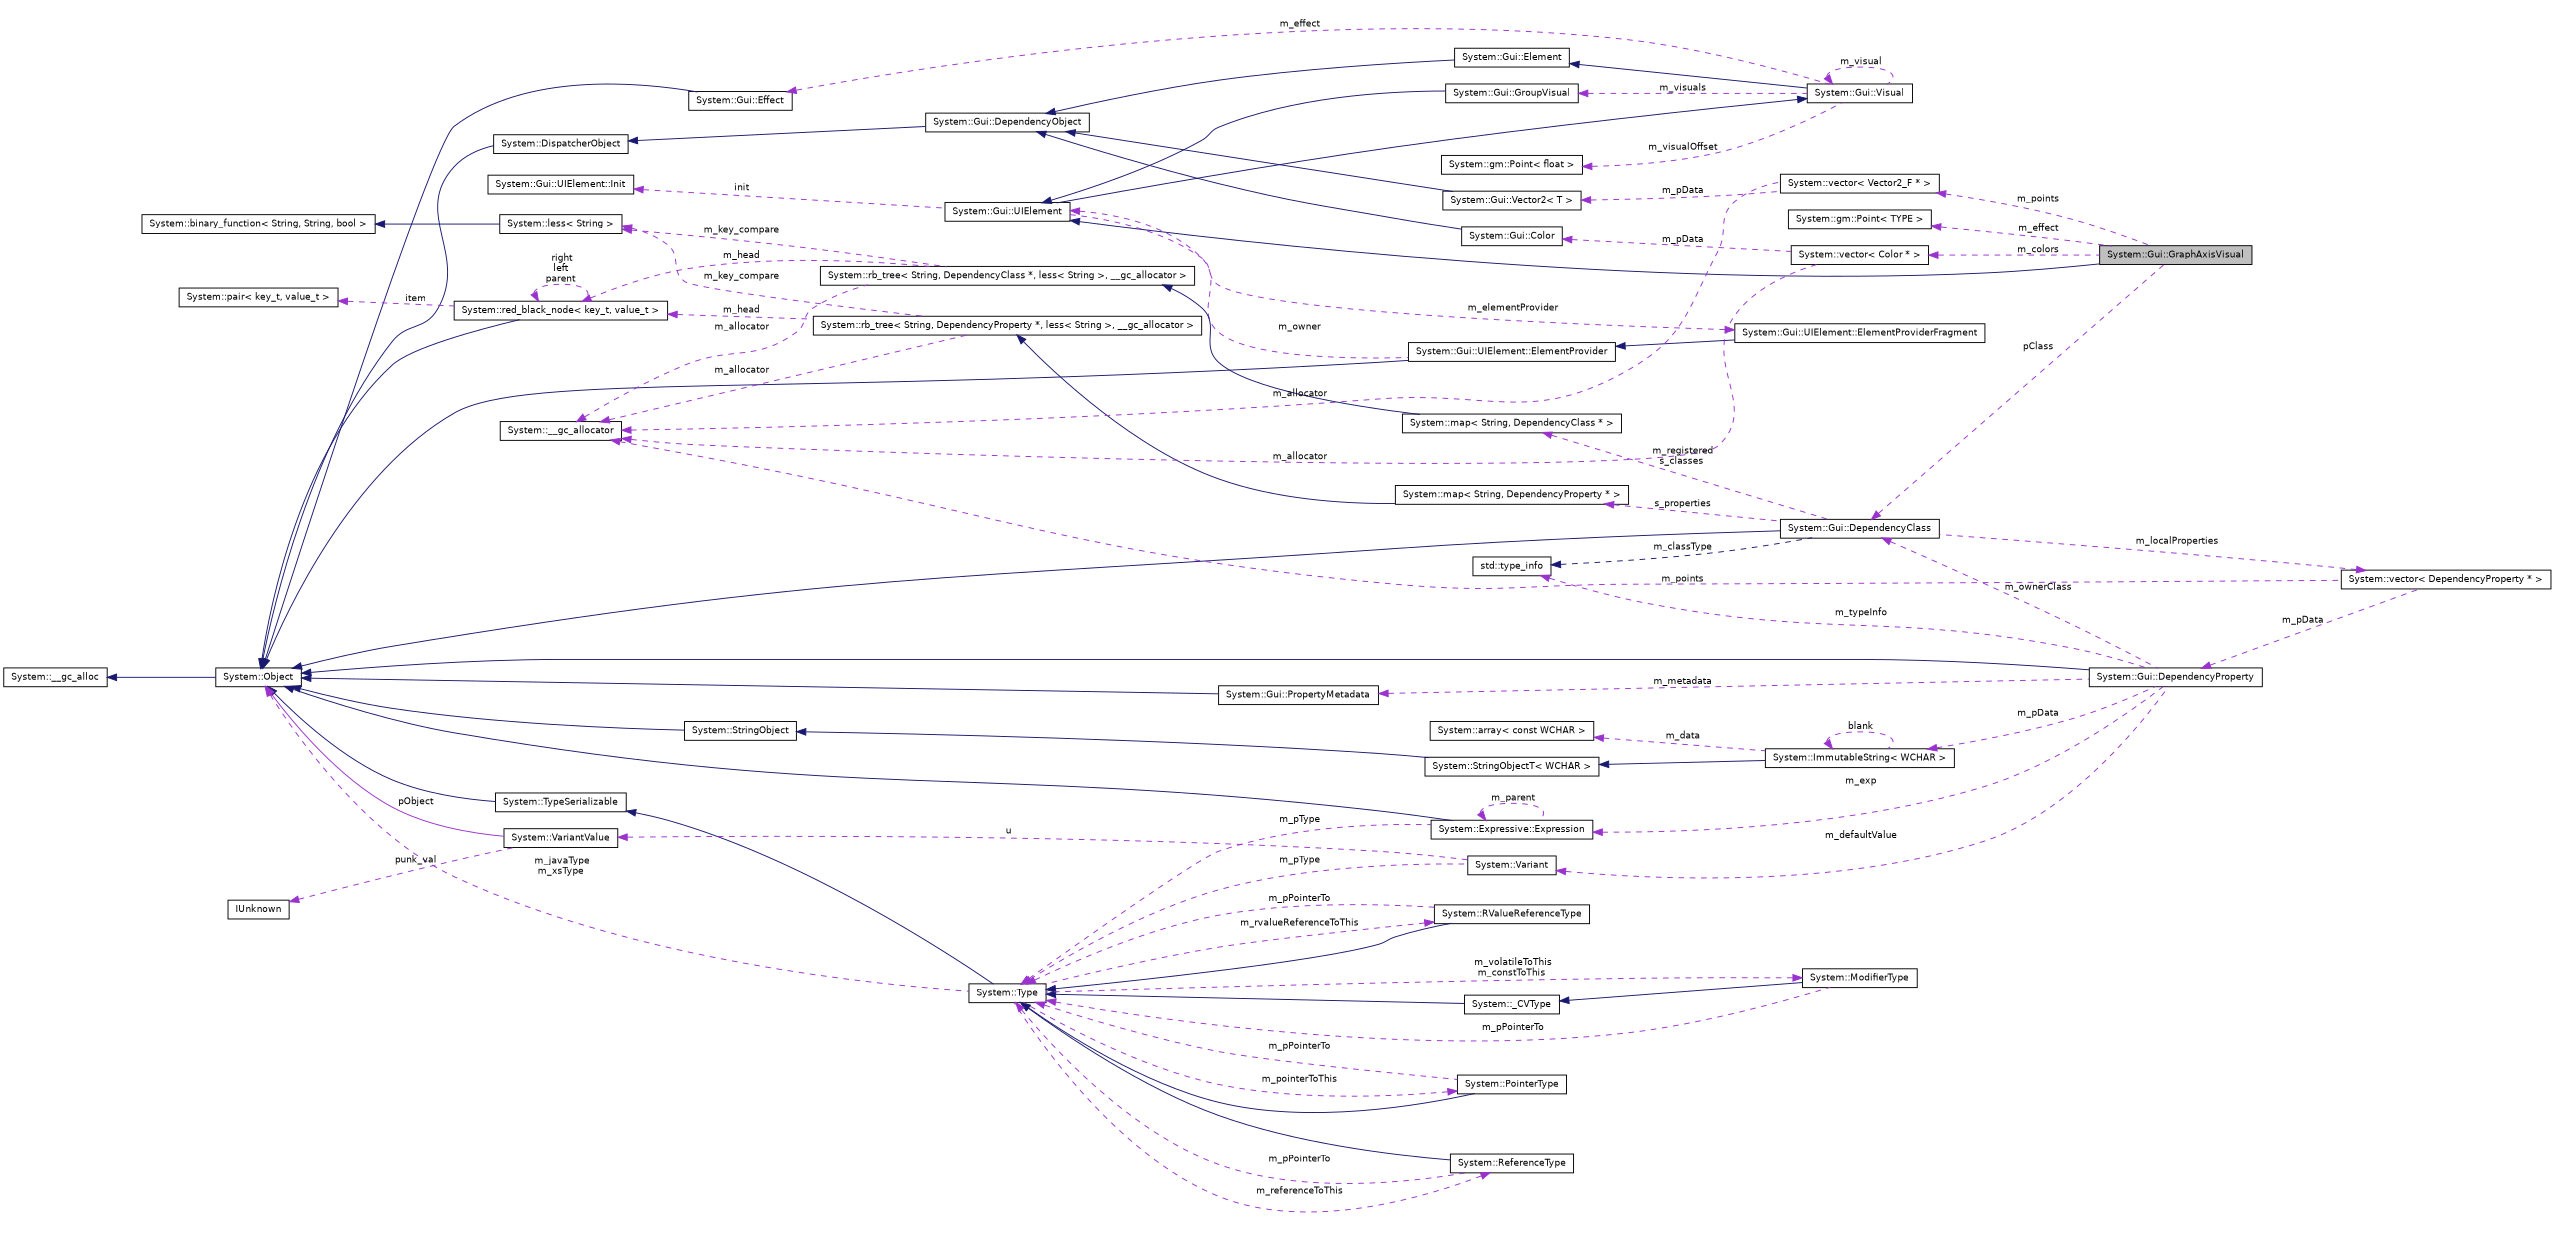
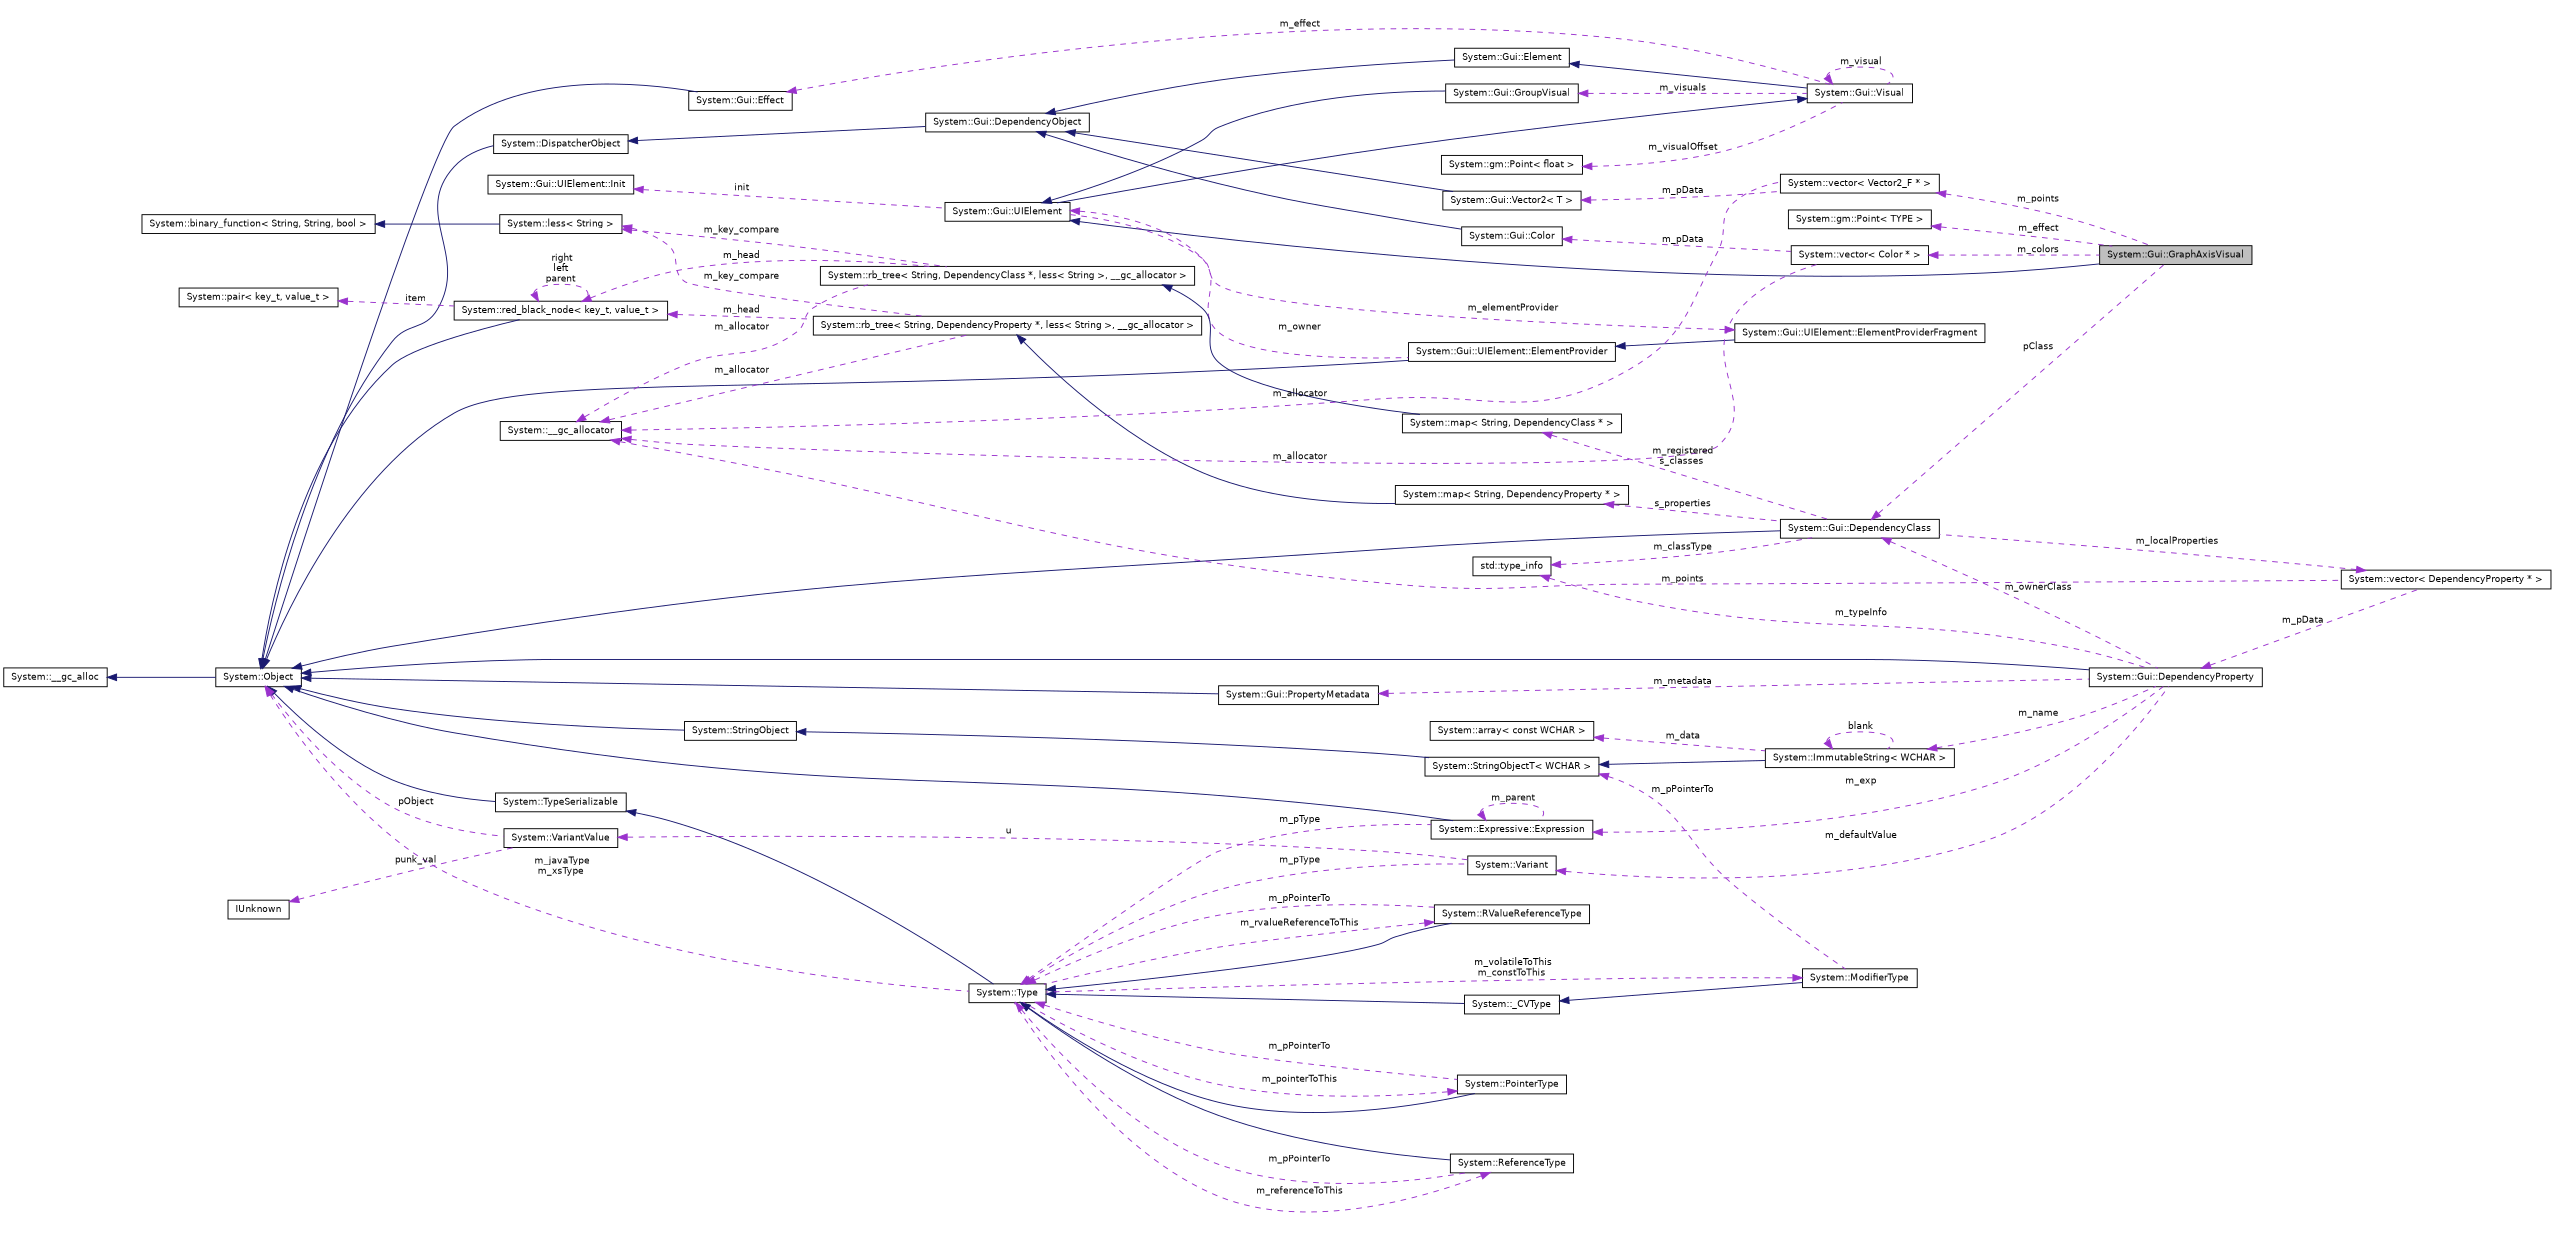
(1687, 555) -> (1687, 555)
(2037, 713) -> (2037, 713)
(371, 794) -> (371, 794)
(1445, 1040) -> (1718, 870)
